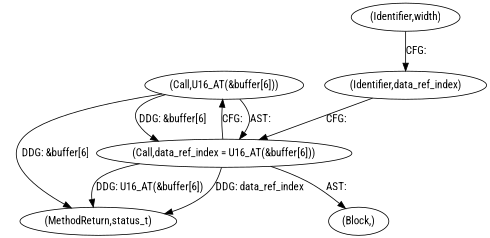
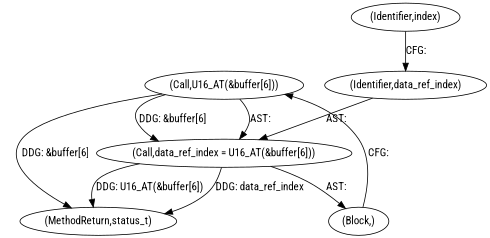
(406, 17) -> (406, 17)
(338, 119) -> (338, 119)
(222, 123) -> (356, 135)
